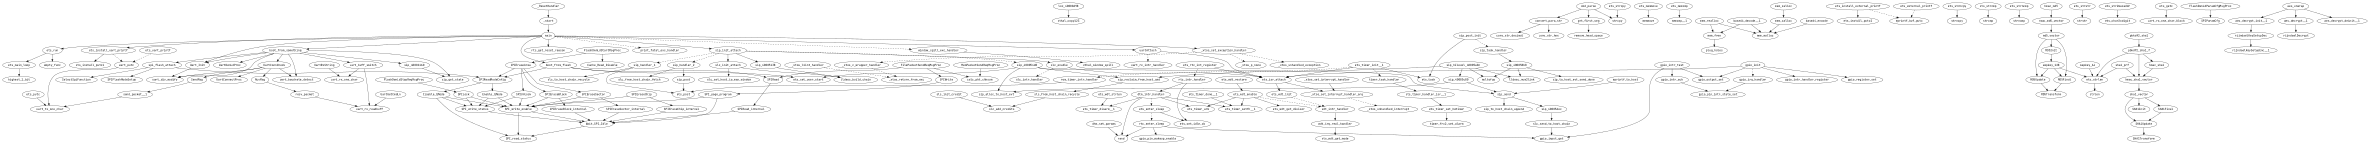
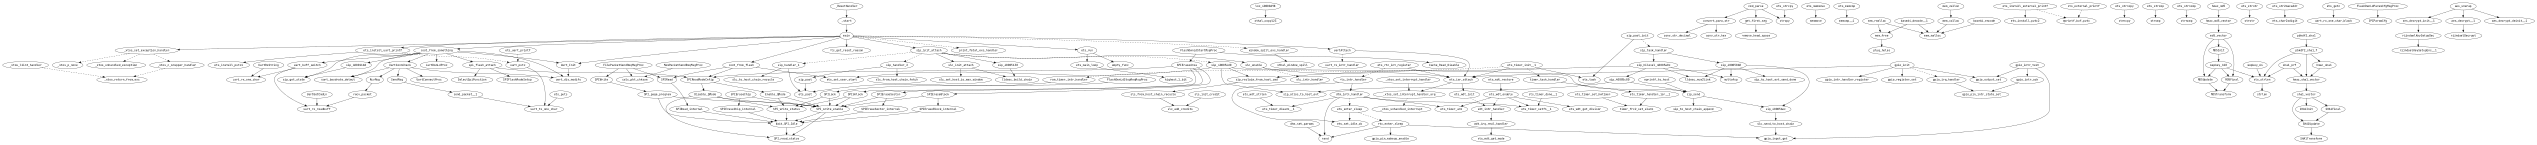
none -> (1654, 57)
none -> (1798, 71)
(1435, 101) -> (1644, 101)
